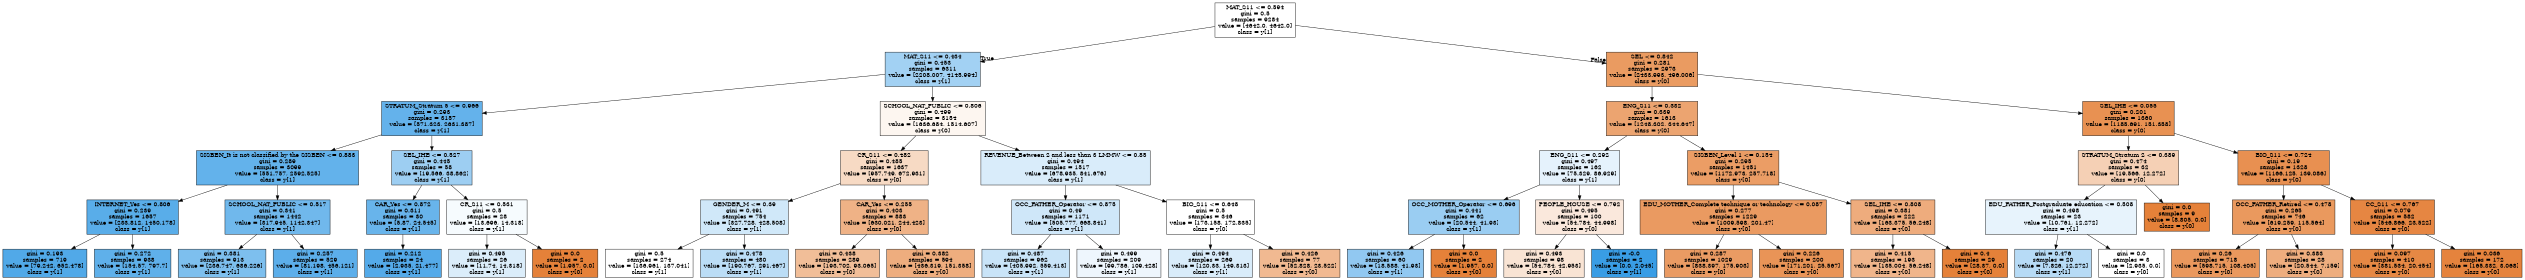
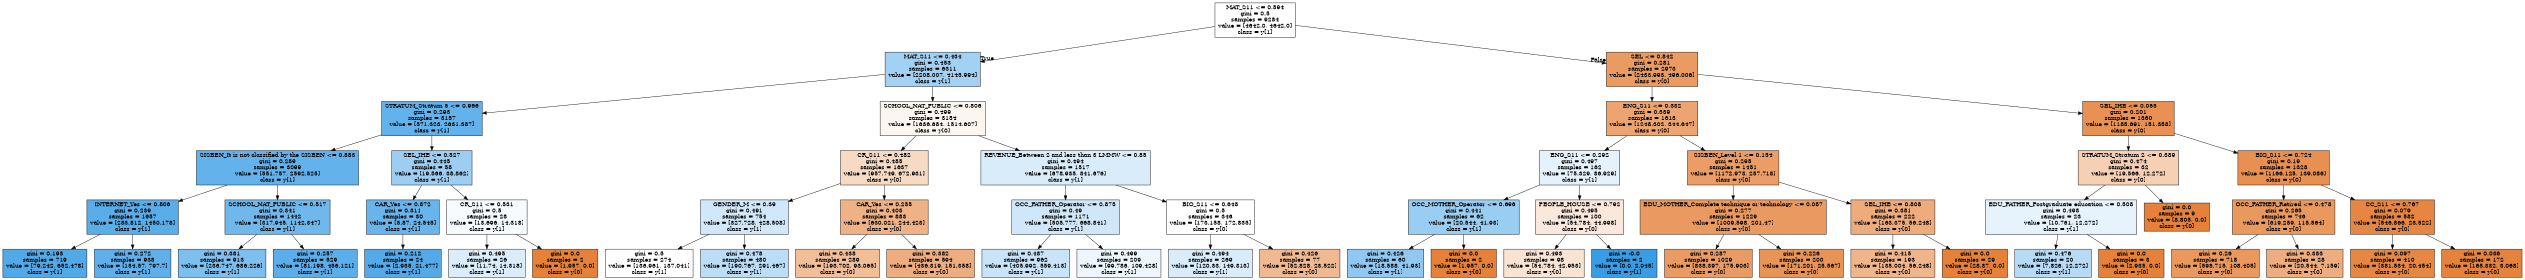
(1975, 263) -> (1975, 263)
(2131, 263) -> (2131, 263)
